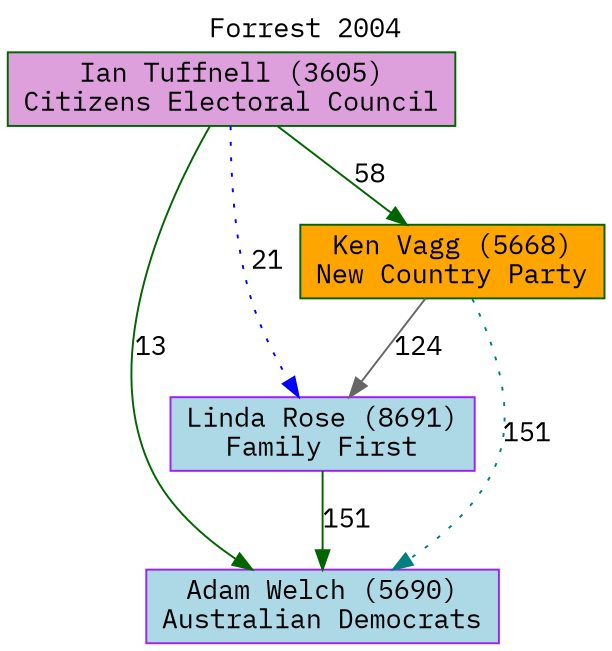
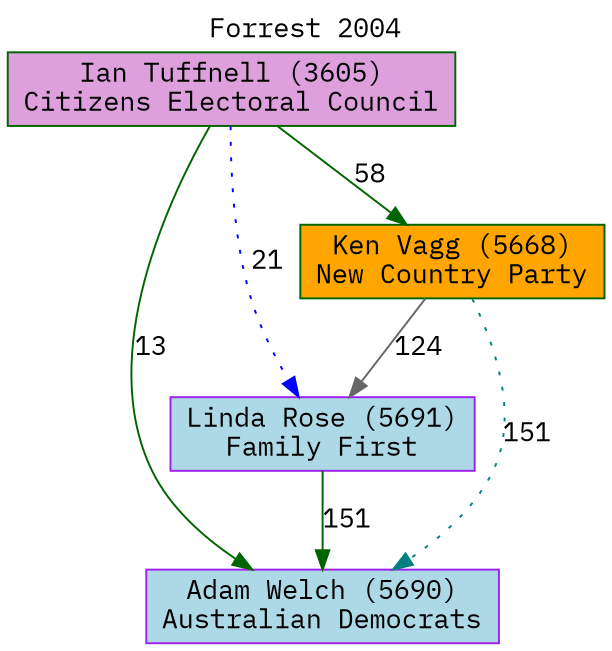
(323, 434) -> (323, 434)
